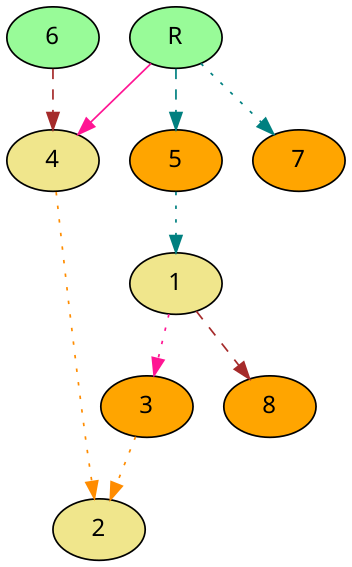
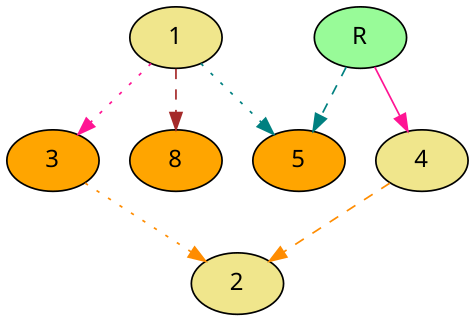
(53, 38) -> none
(299, 161) -> none
(176, 214) -> (231, 93)
(73, 337) -> (337, 218)
